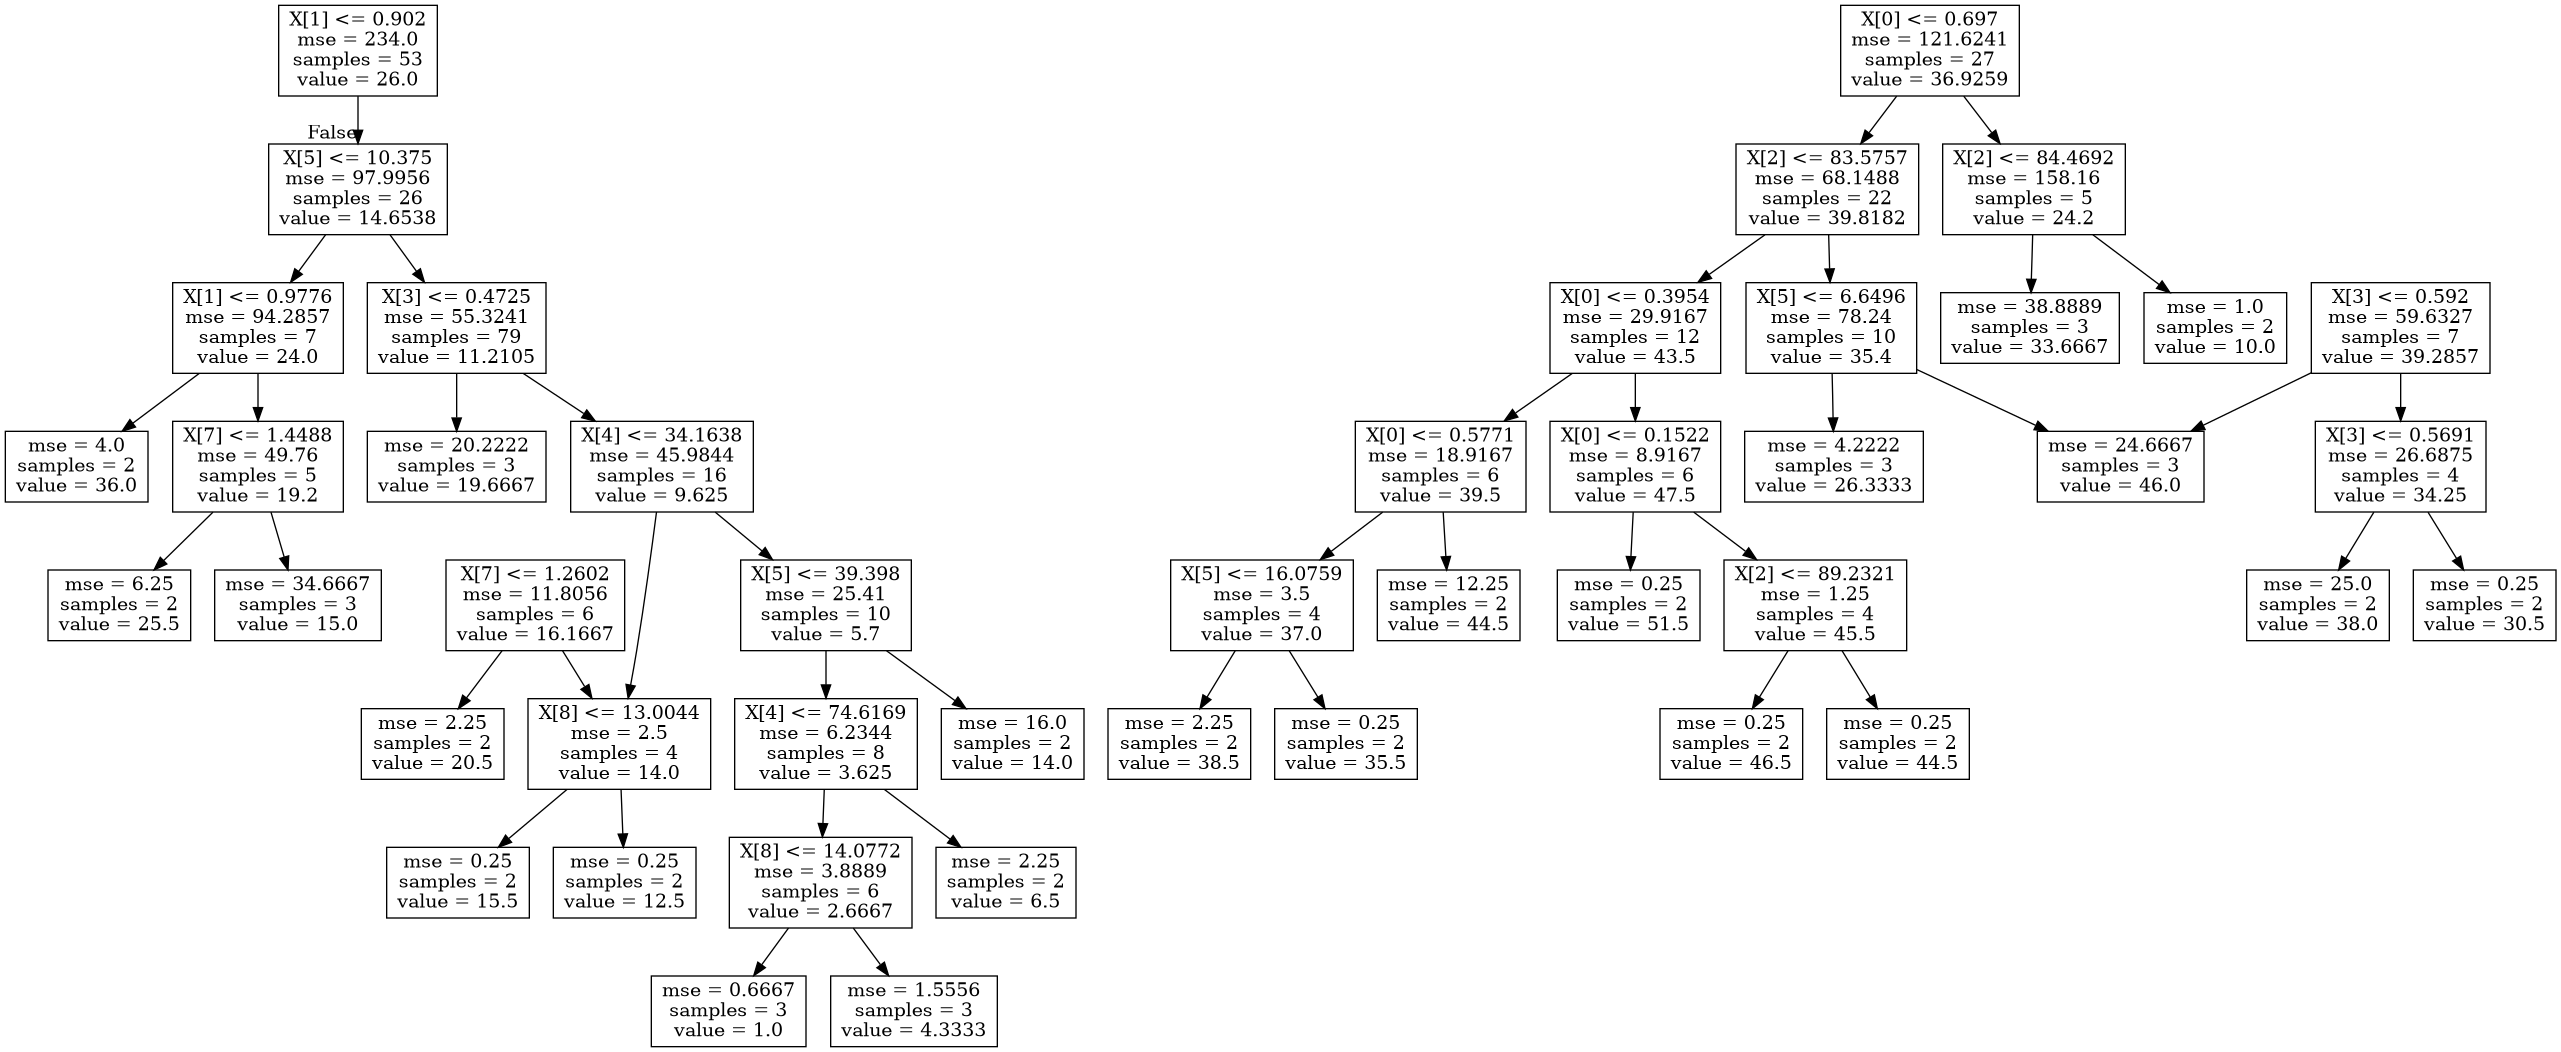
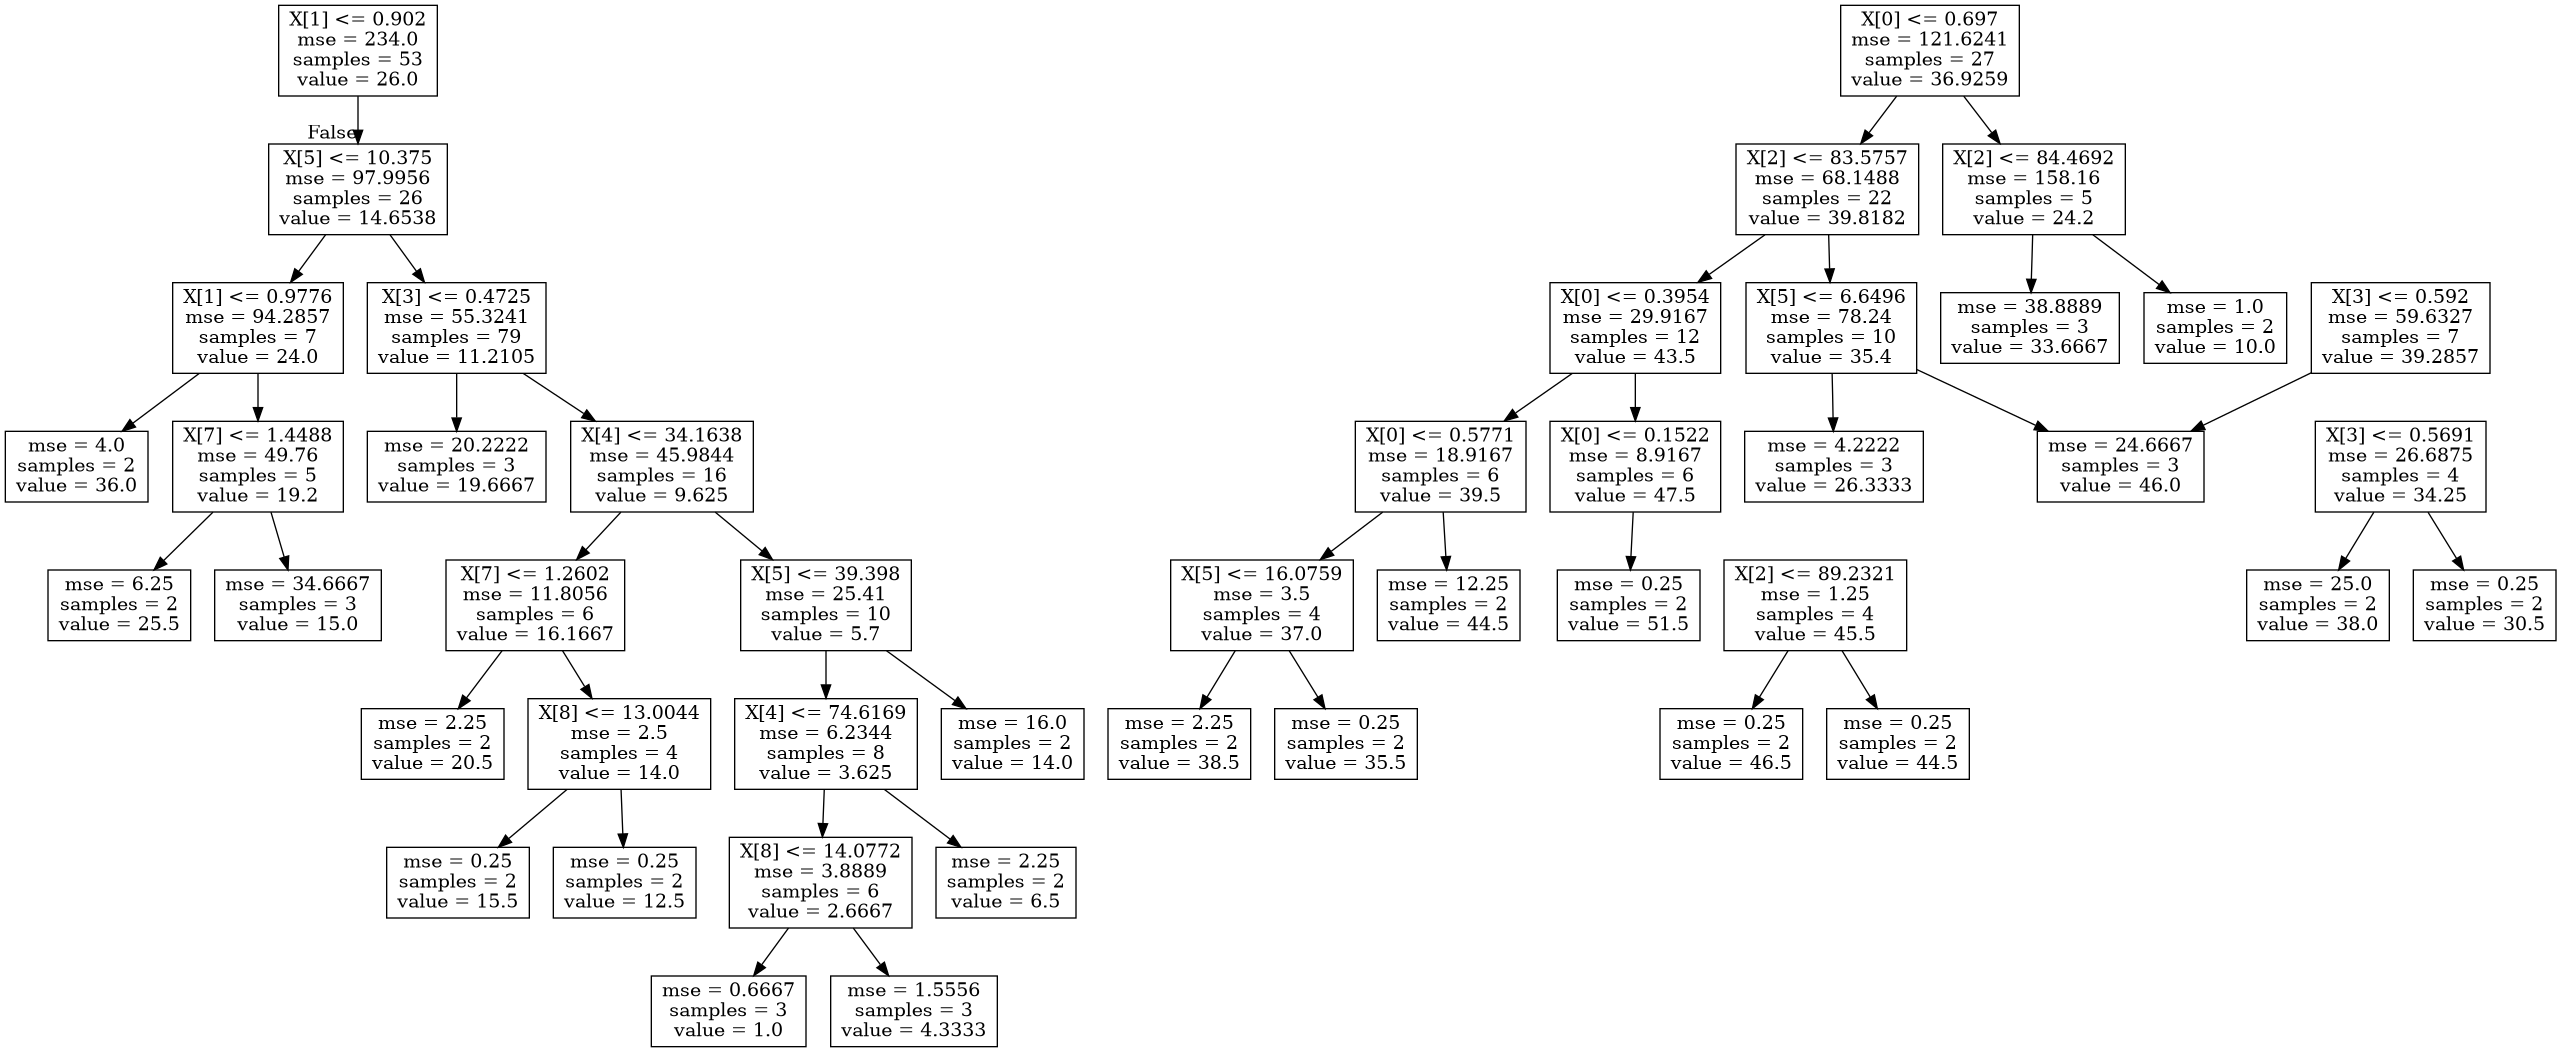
(2401, 390) -> none
(1720, 532) -> none
(645, 599) -> (603, 531)
